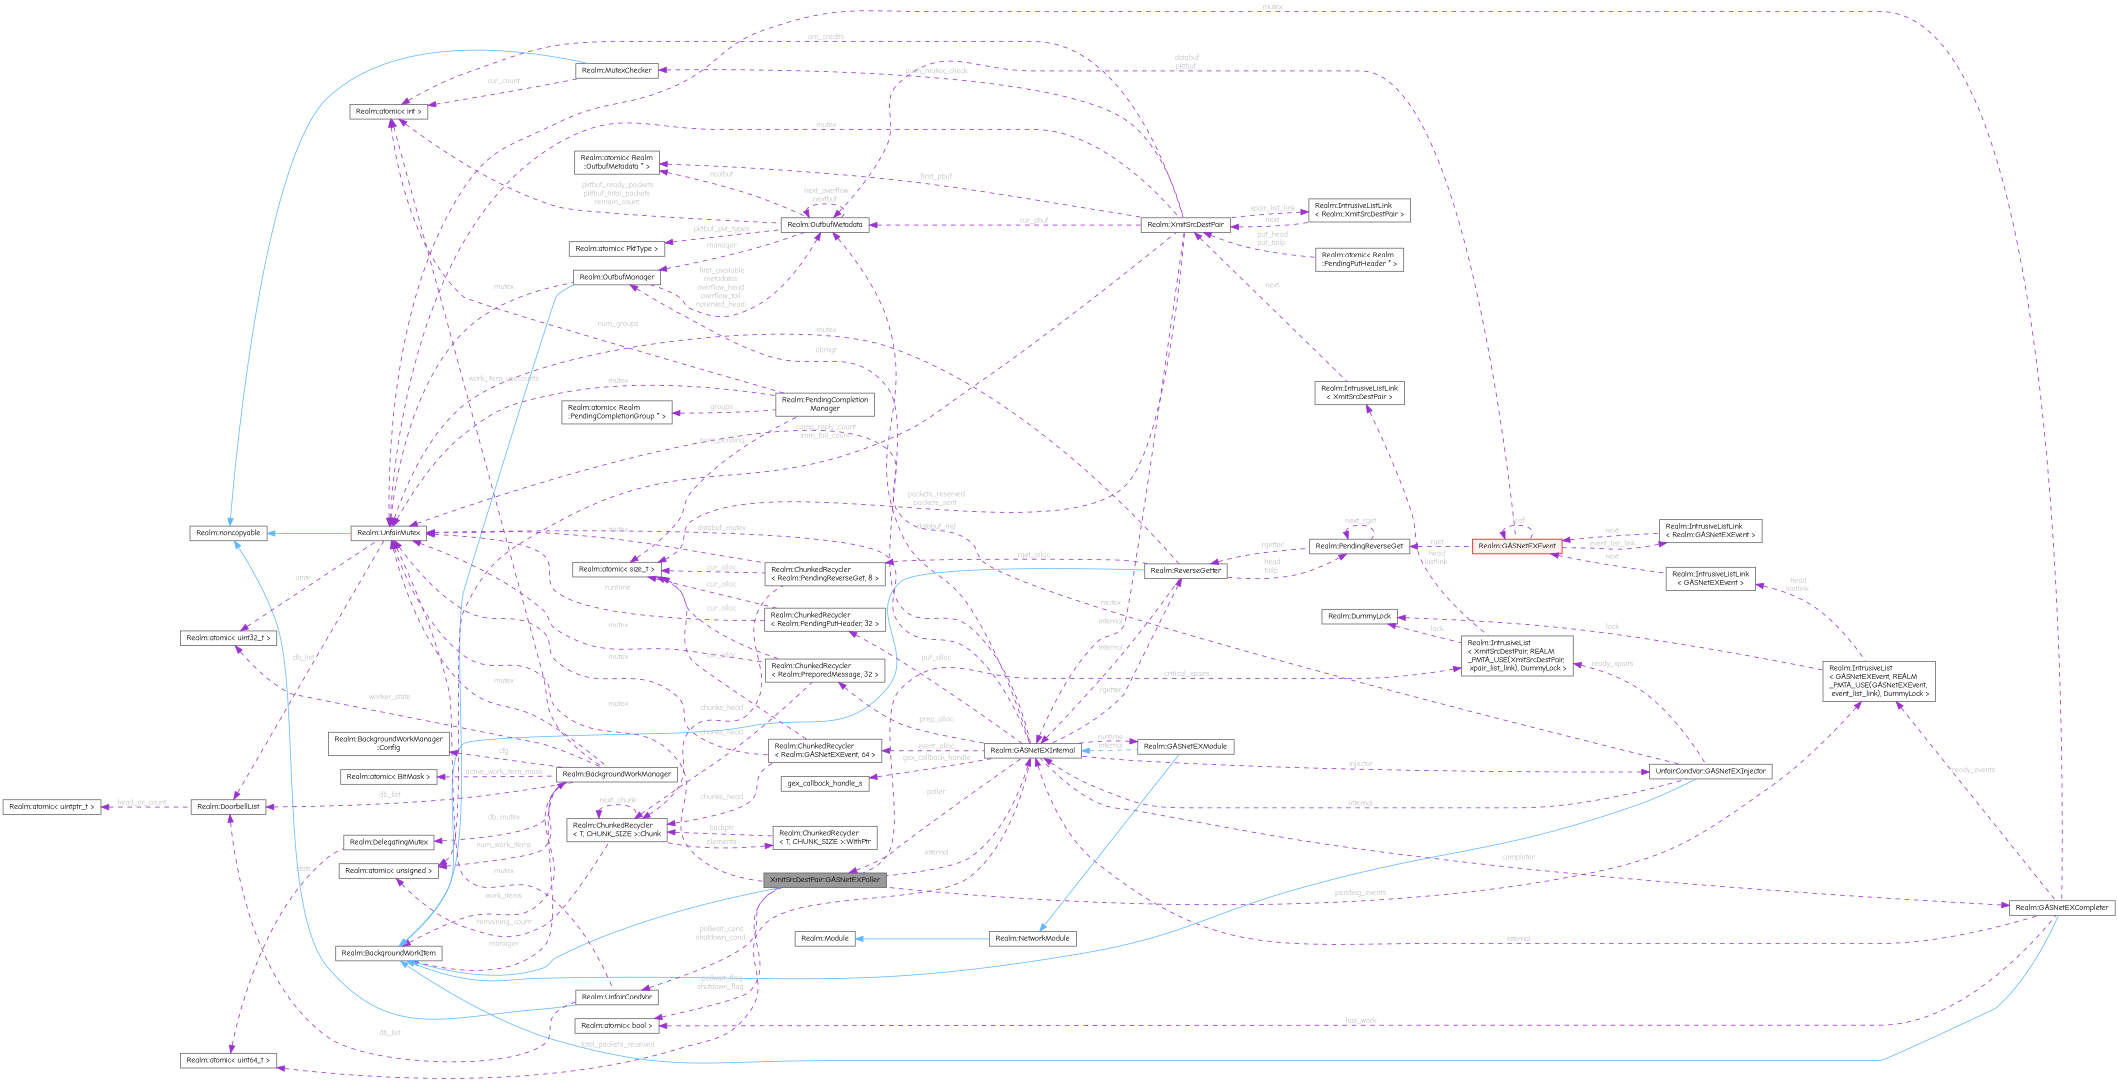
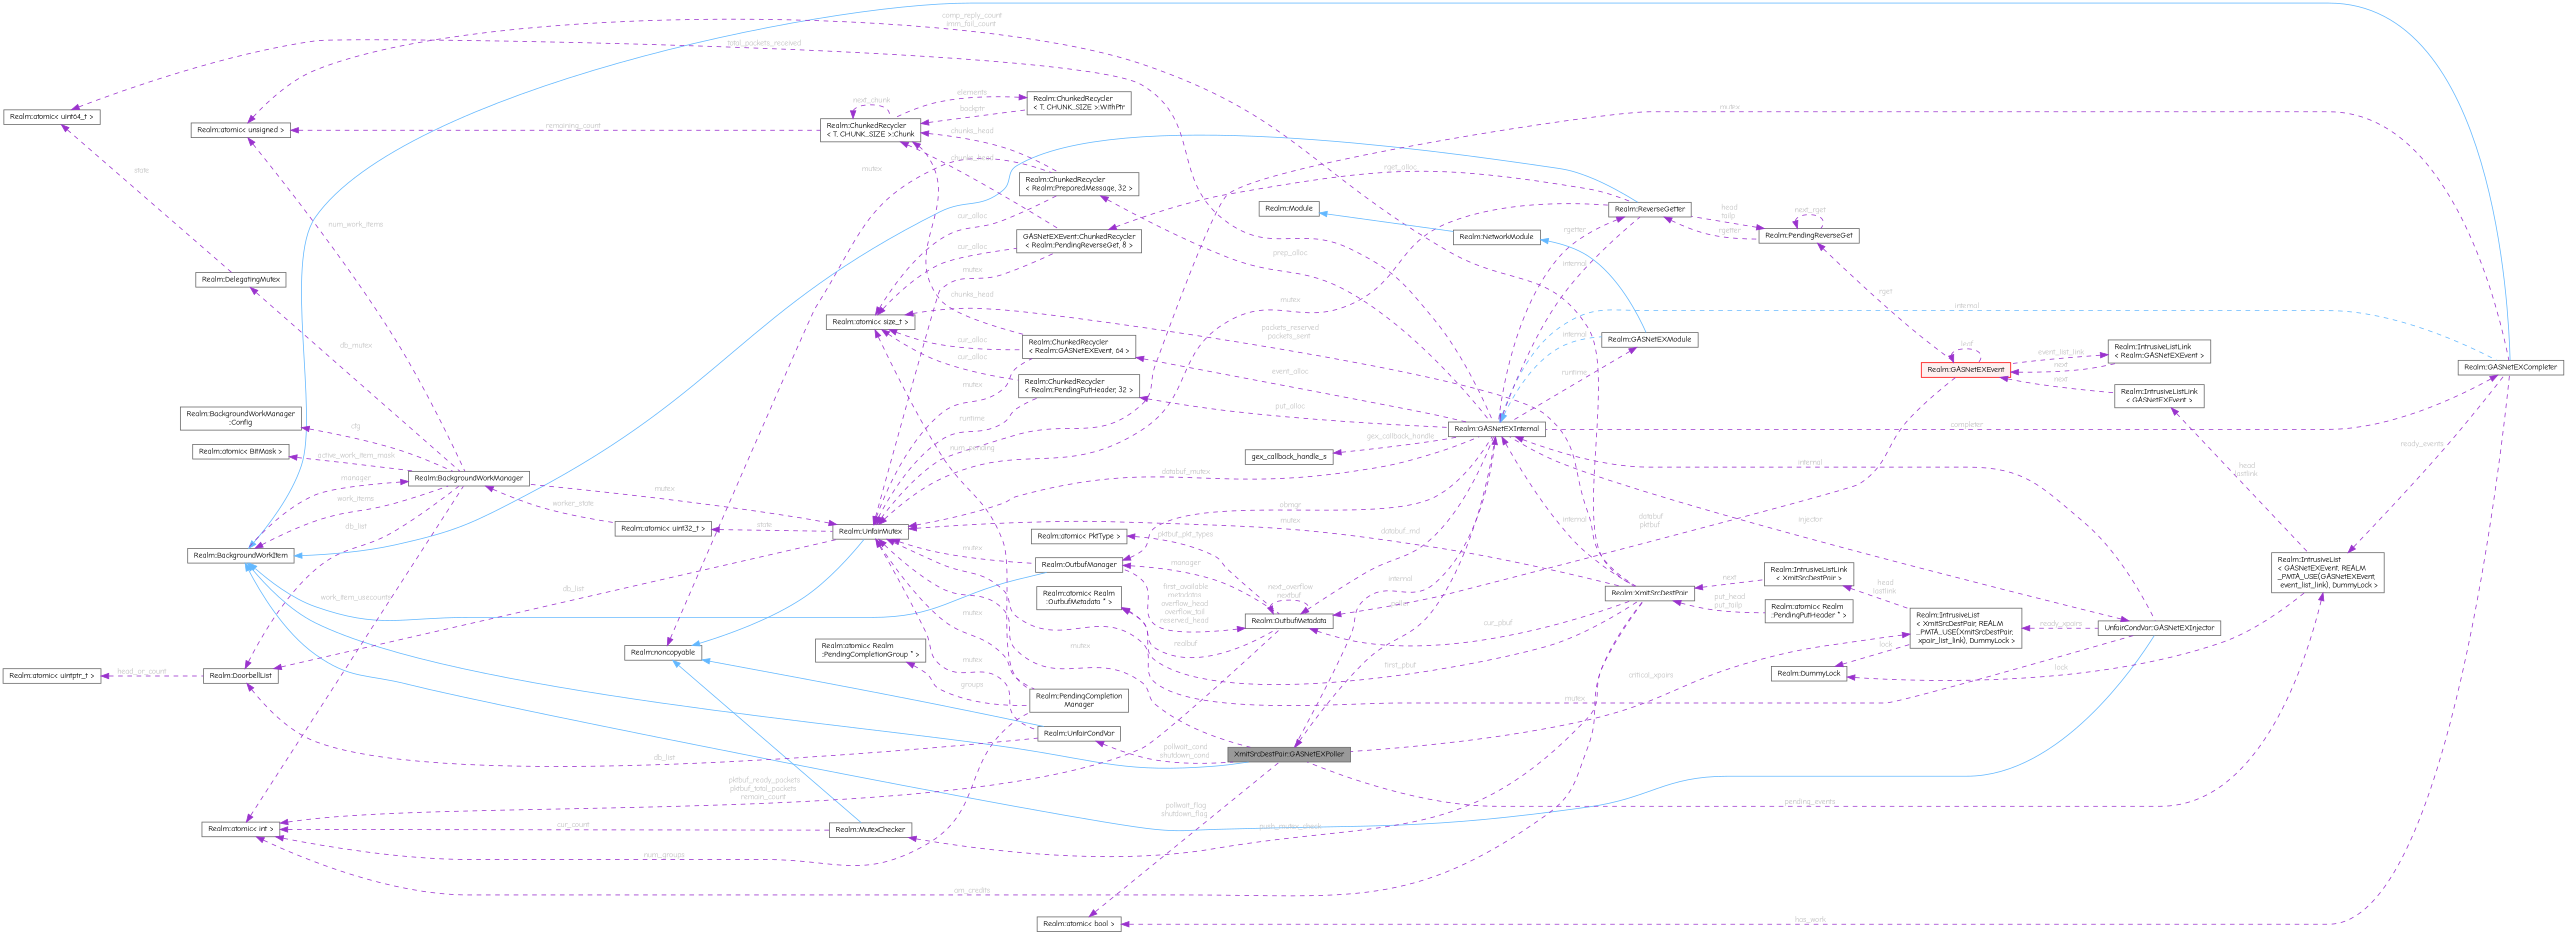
(1360, 210) -> none
(825, 574) -> (1079, 241)
(578, 641) -> (804, 332)
(415, 719) -> (553, 510)
(1502, 944) -> (1978, 311)
